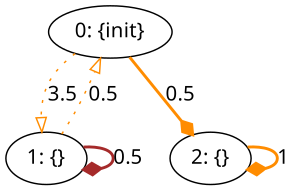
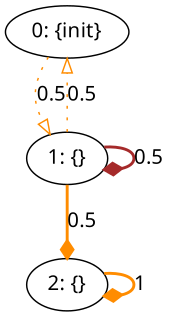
(155, 89) -> (67, 213)
(63, 95) -> (52, 95)
